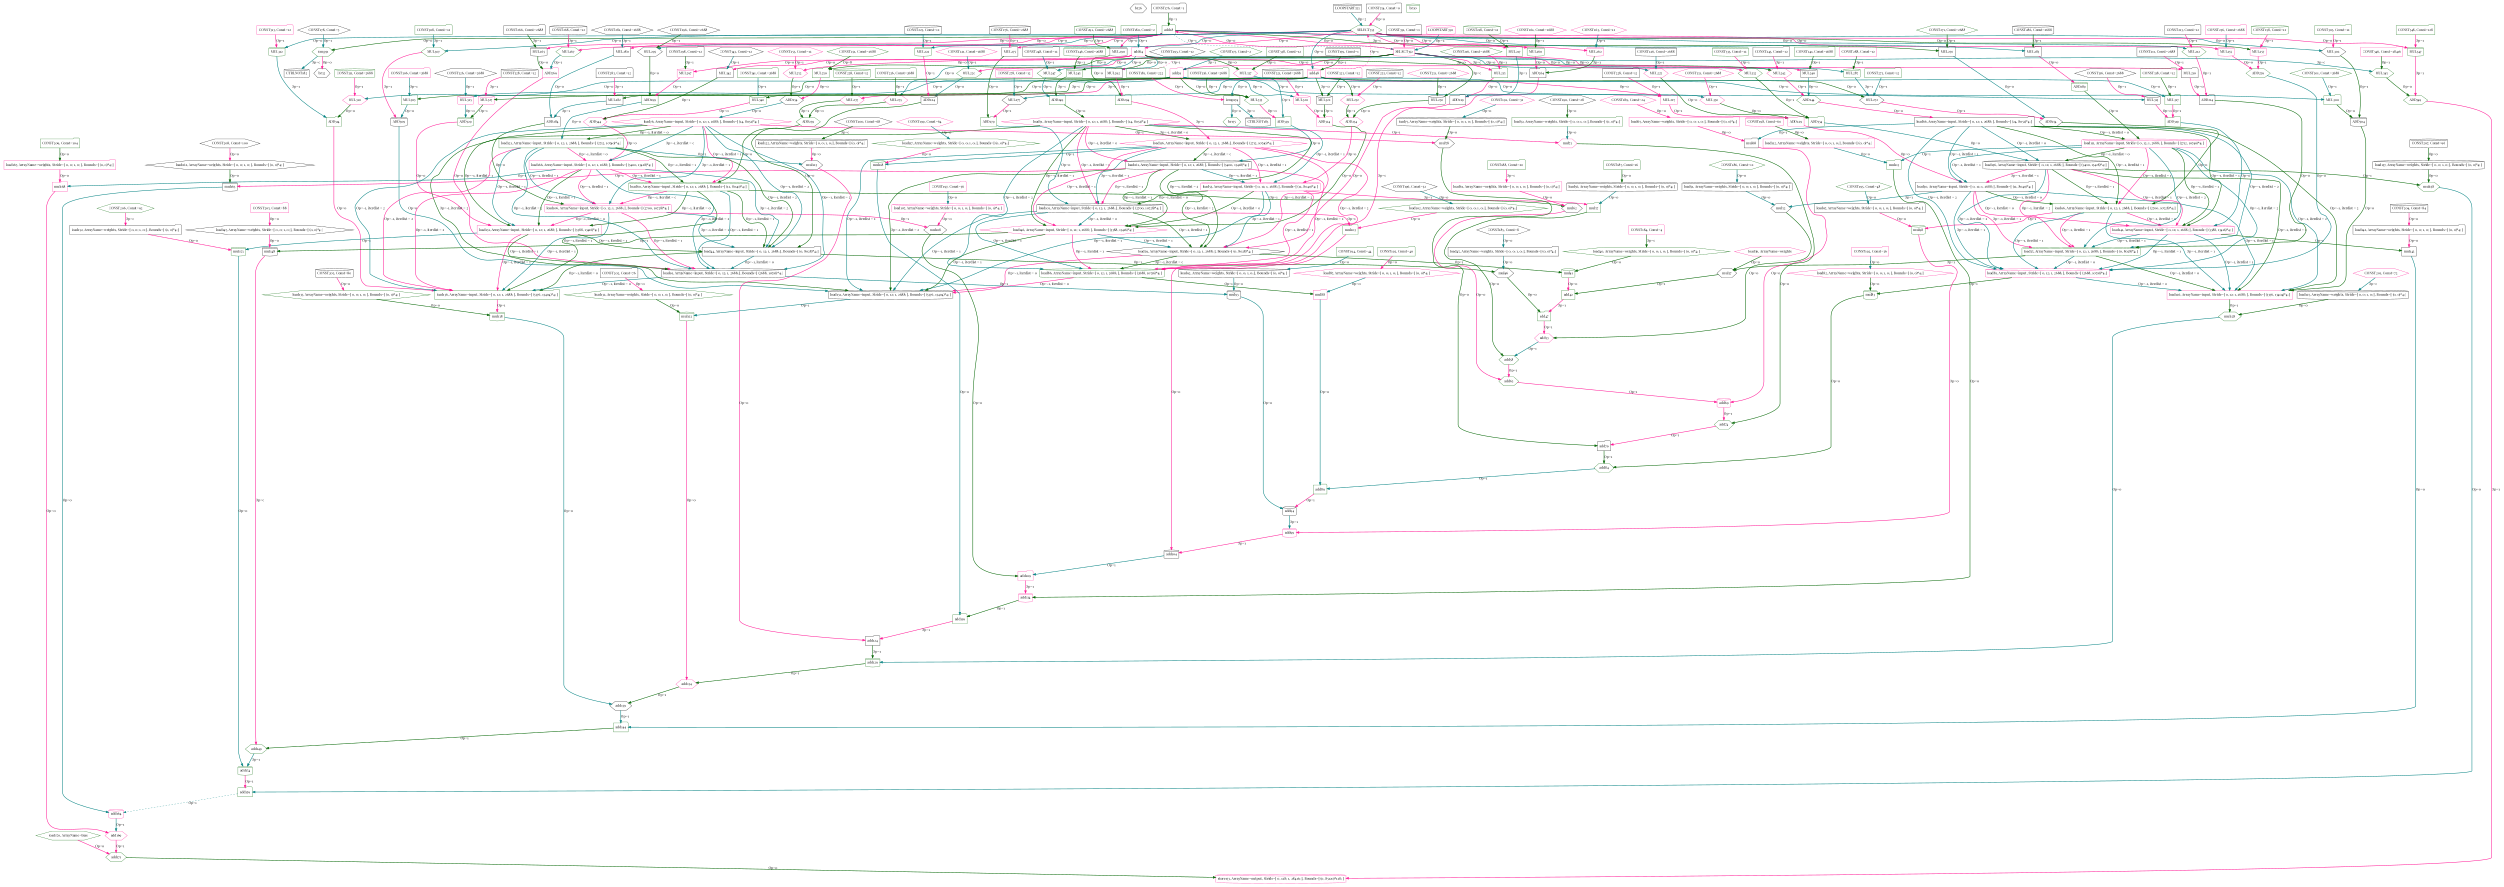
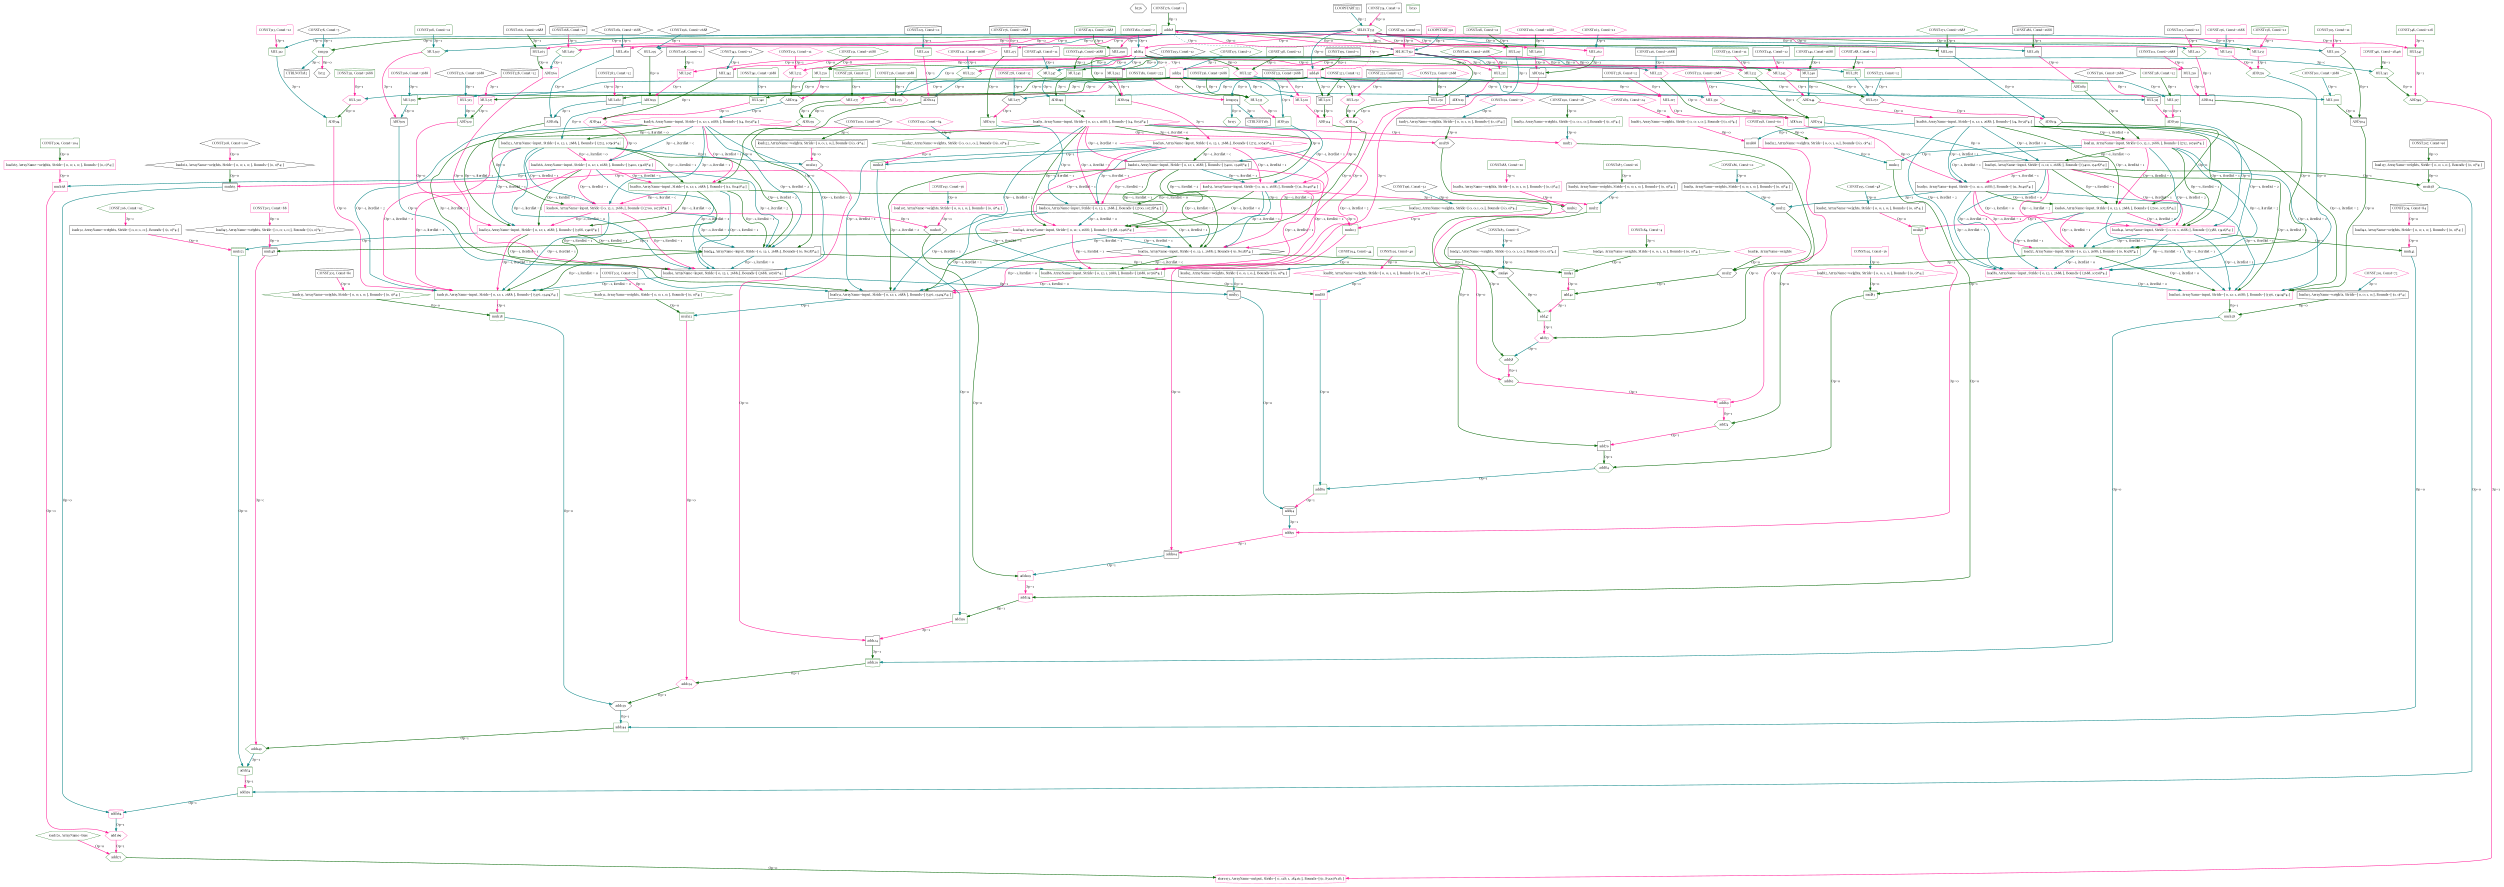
(670, 41) -> (670, 41)
(1143, 46) -> none
(182, 803) -> (182, 803)
